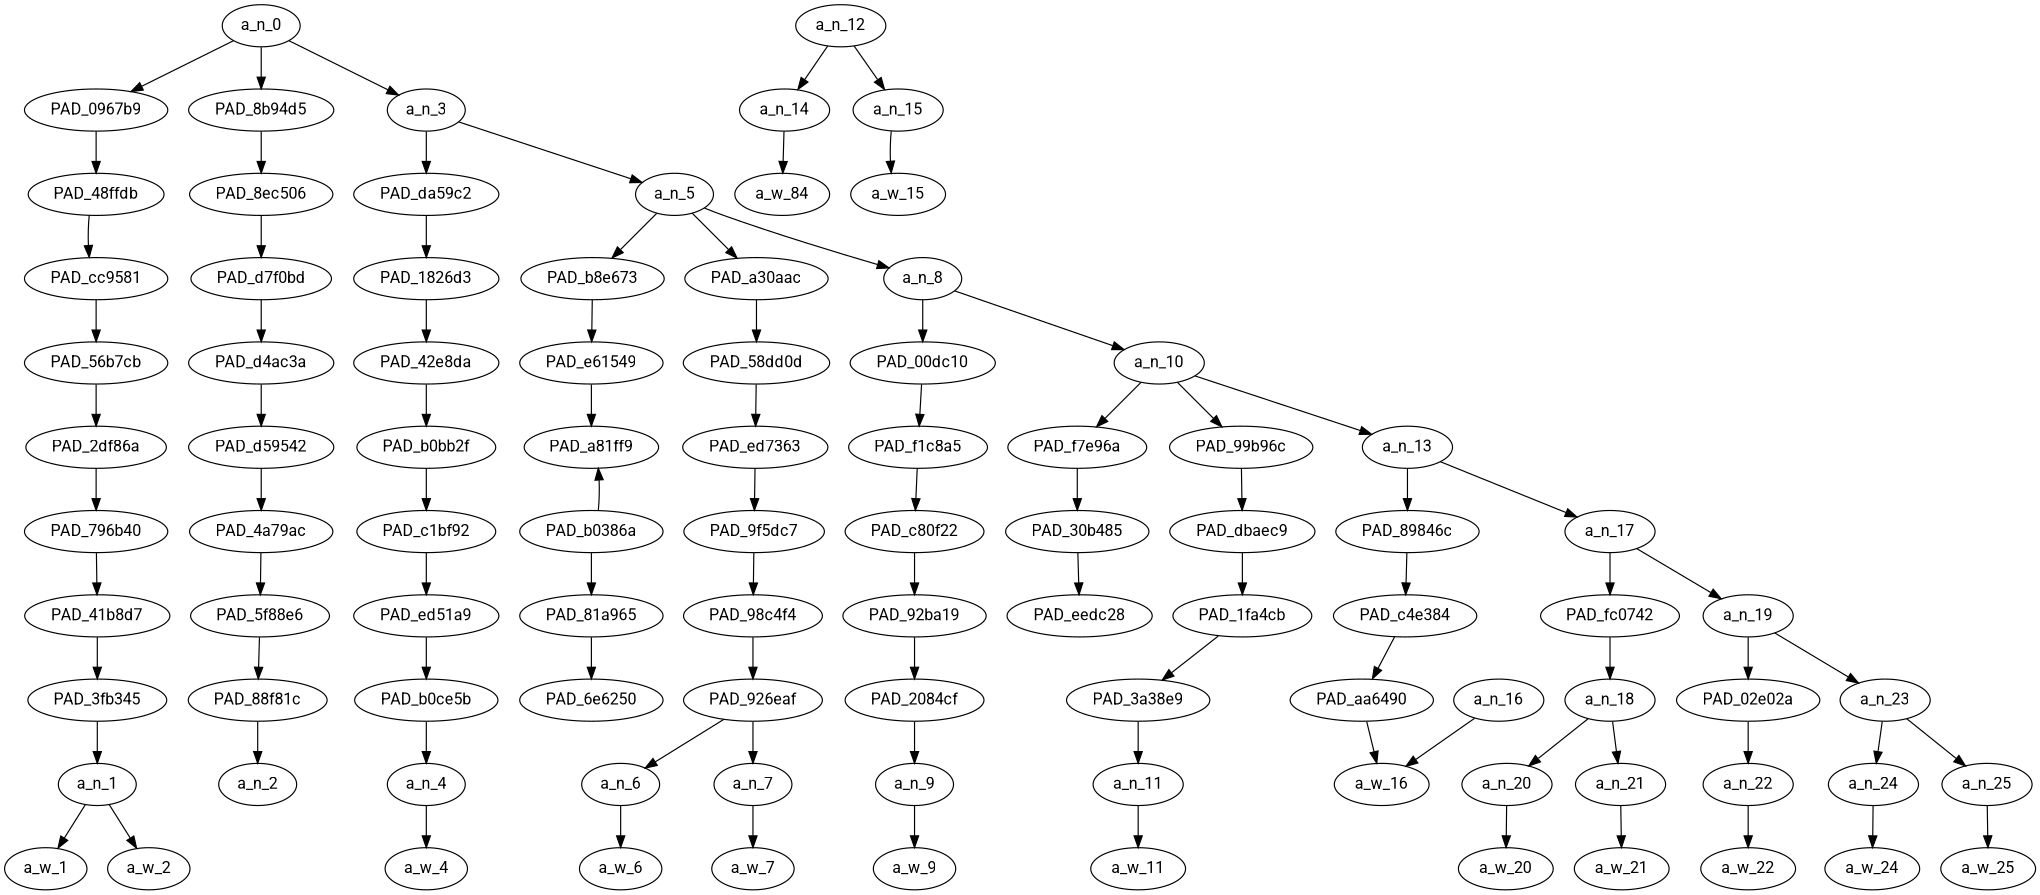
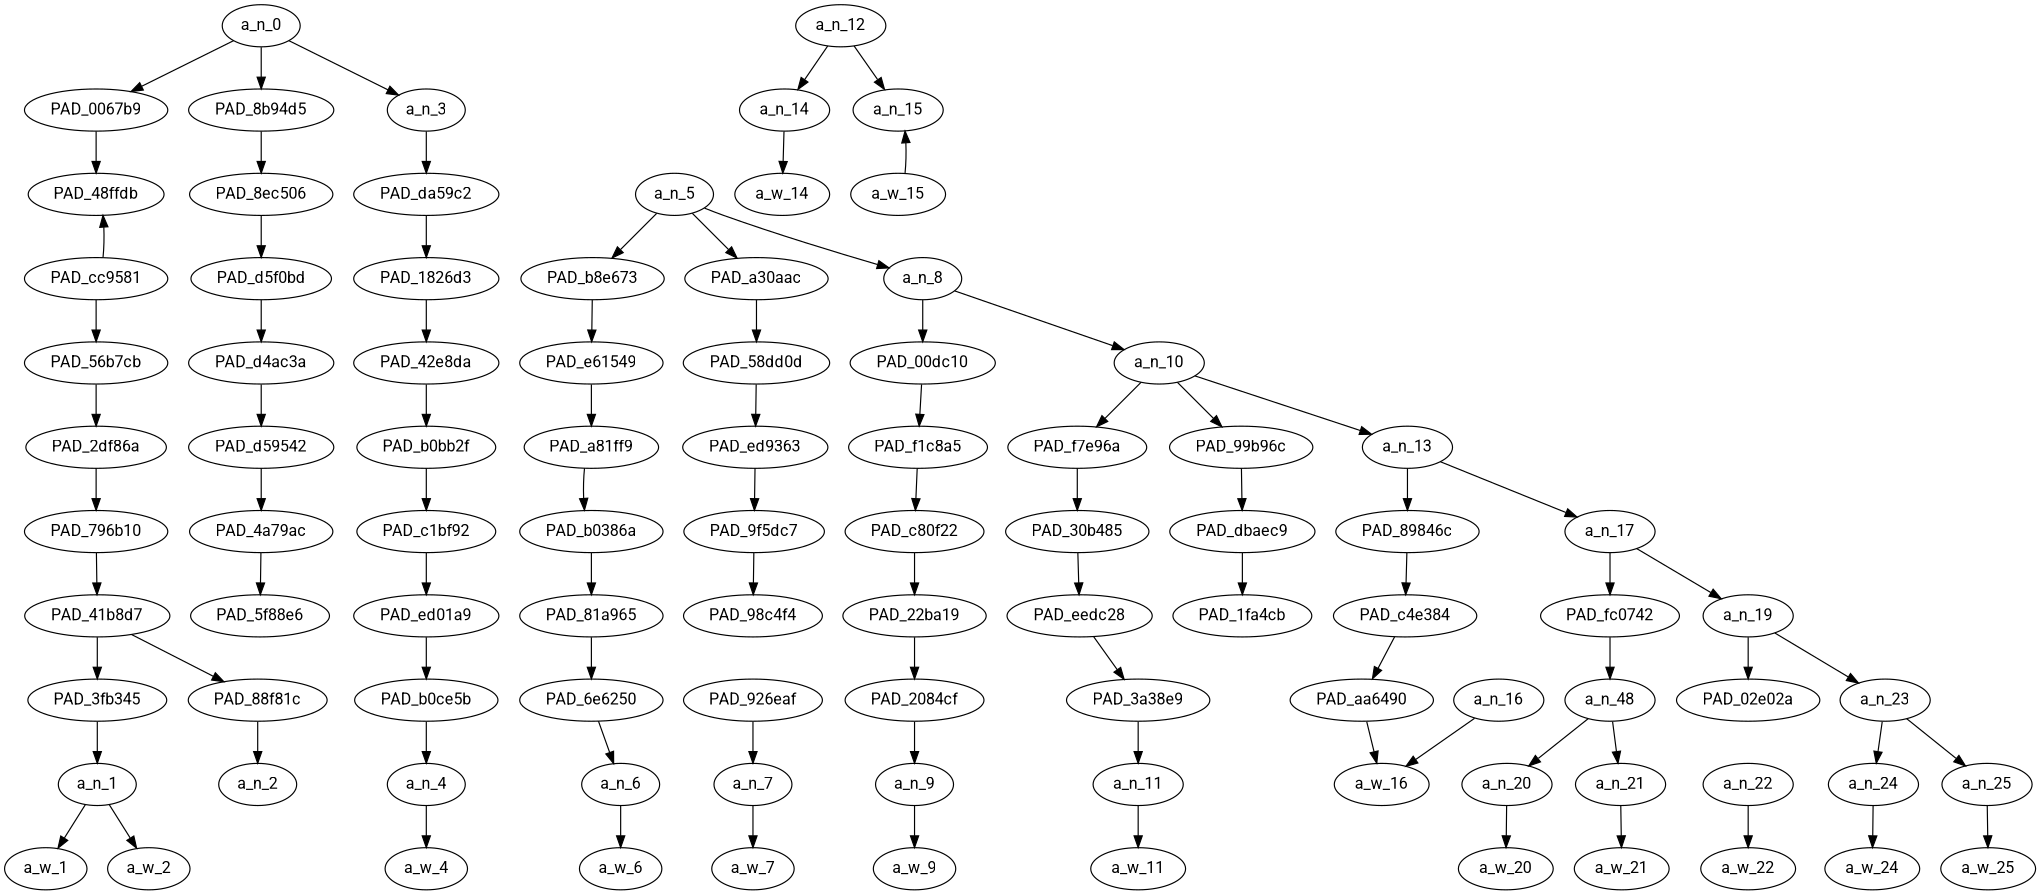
(96, 110) -> (96, 110)
(890, 146) -> (906, 158)
(545, 150) -> none
(782, 194) -> (782, 194)
(88, 230) -> (104, 242)
(261, 279) -> (261, 279)
(755, 447) -> (755, 447)
(599, 495) -> (584, 483)
(96, 532) -> (96, 532)
(426, 616) -> (426, 616)
(915, 616) -> (915, 616)
(259, 652) -> (172, 655)
(753, 652) -> none
(1195, 654) -> (1106, 653)
(1610, 700) -> (1610, 700)
(1748, 737) -> none
(690, 741) -> (604, 737)
